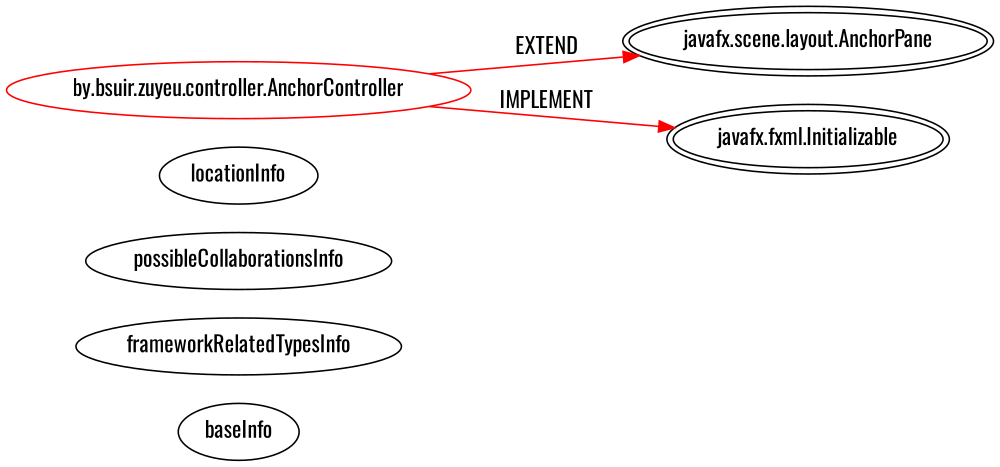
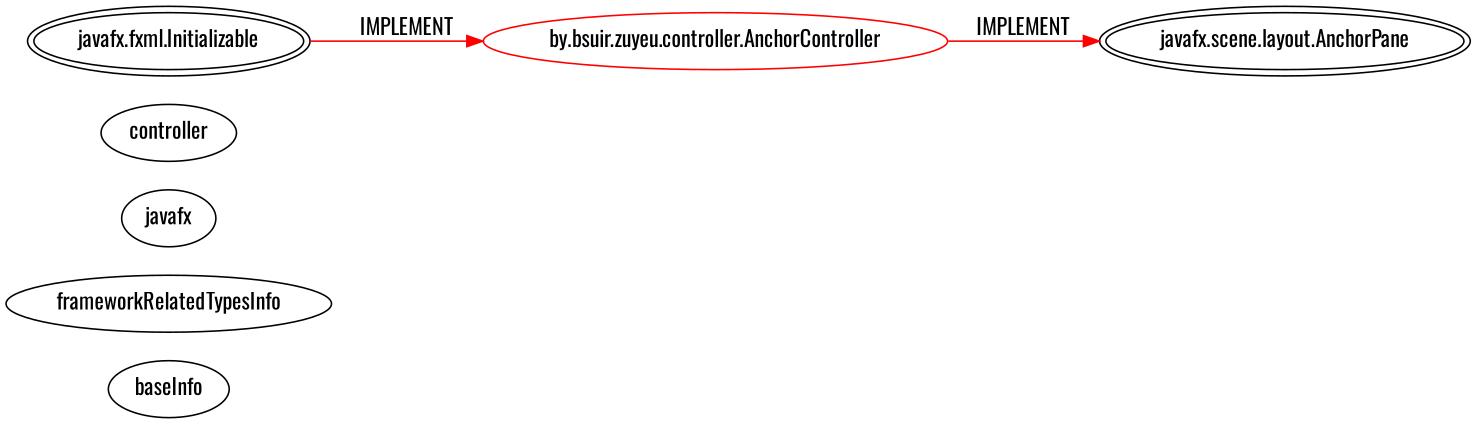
(547, 48) -> (1024, 29)
(544, 116) -> (389, 41)
(239, 176) -> (169, 133)
(239, 261) -> (169, 218)
